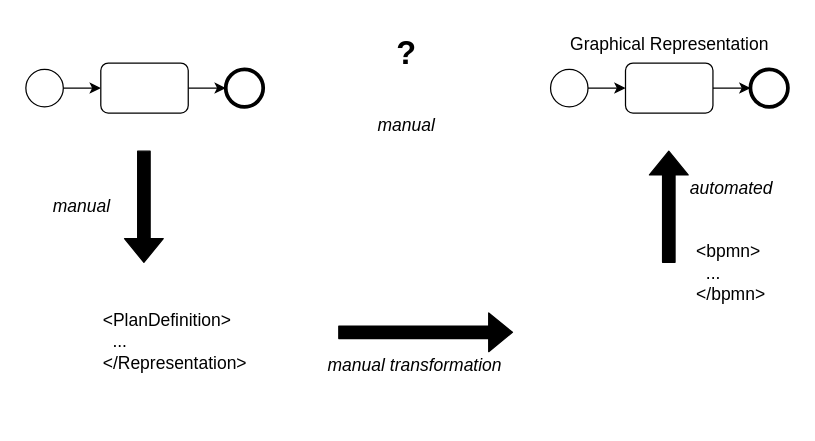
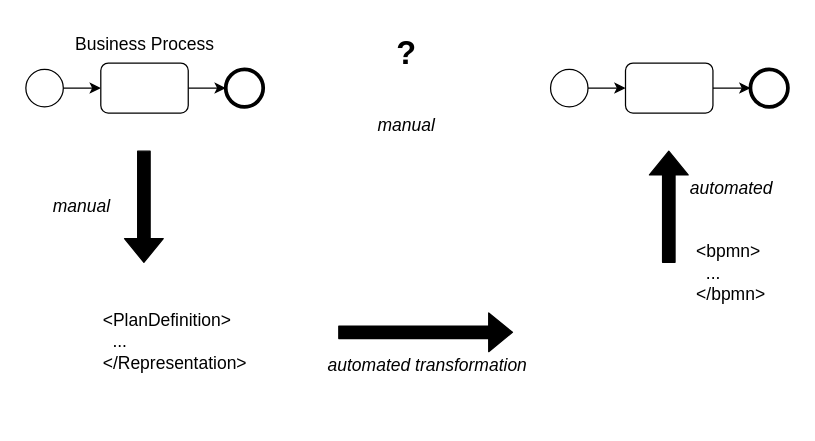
none -> (144, 44)
(669, 44) -> none
(465, 363) -> (490, 363)
